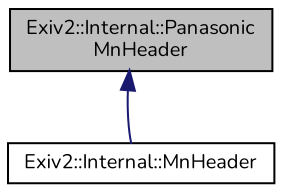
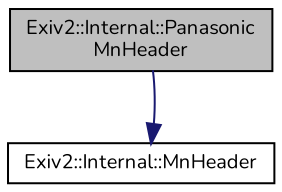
(128, 117) -> (155, 97)
